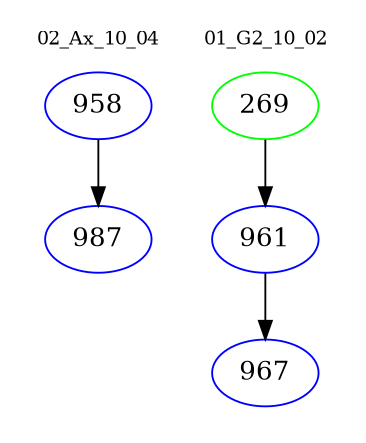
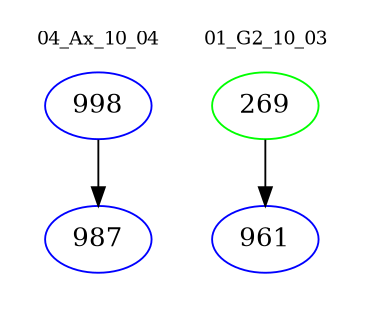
(98, 40) -> (98, 40)
(266, 40) -> (266, 40)
(98, 106) -> (98, 106)
(265, 373) -> none
